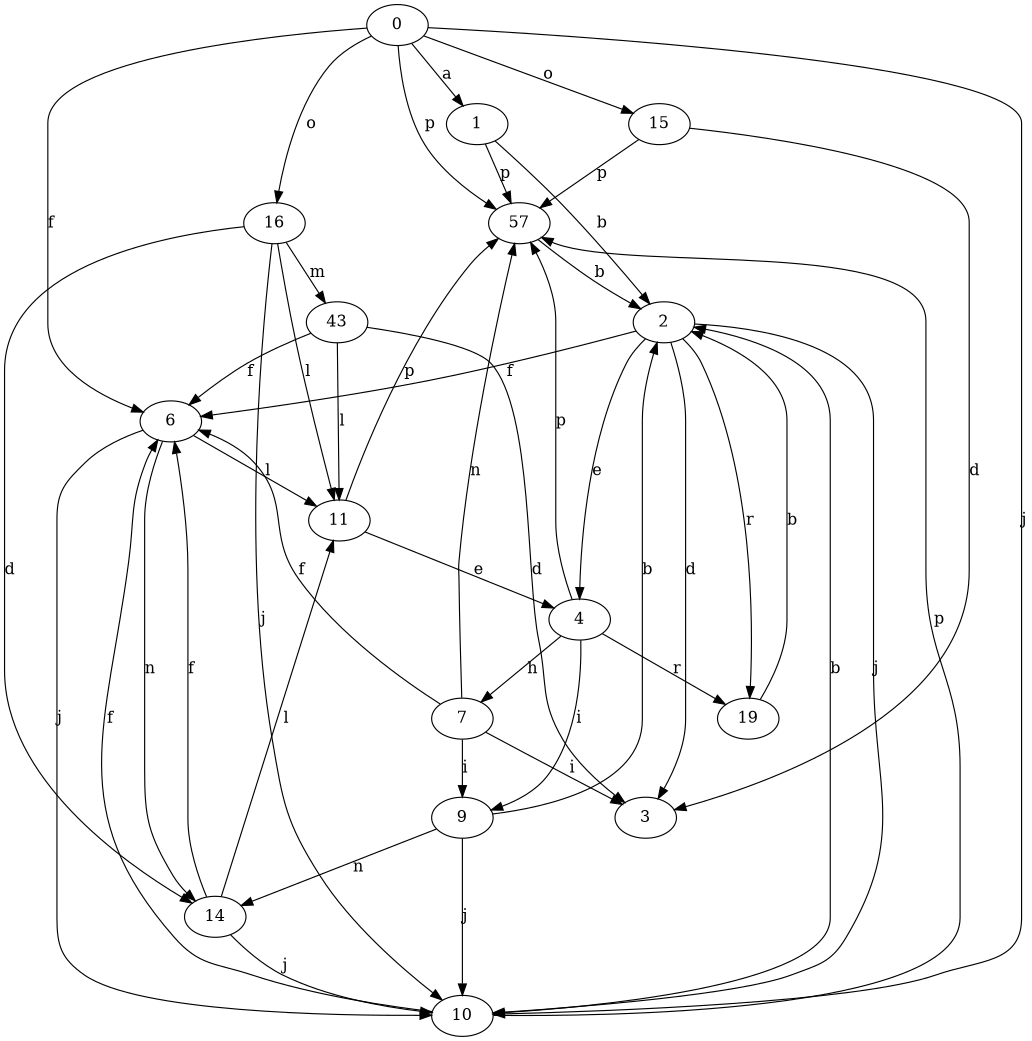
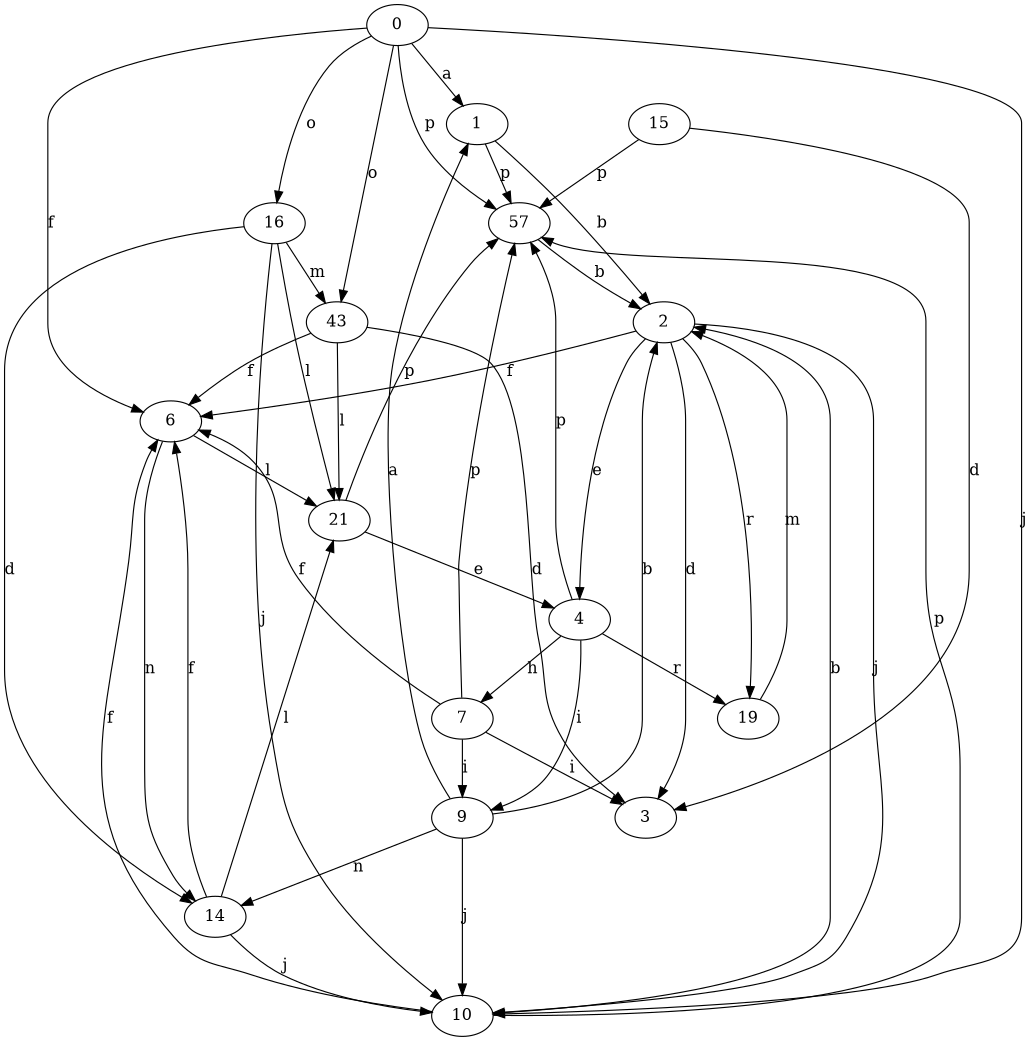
(523, 73) -> (368, 168)
(476, 471) -> (476, 471)
none -> (389, 475)
(339, 520) -> (339, 520)
(793, 520) -> (793, 520)
(57, 856) -> none
